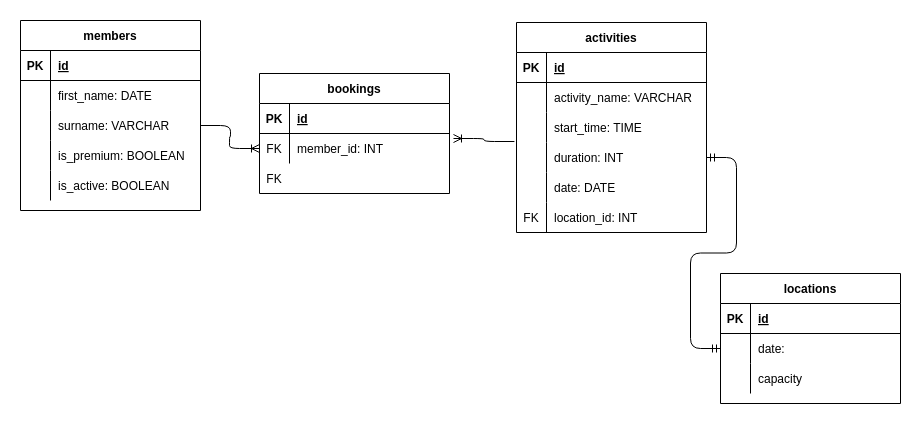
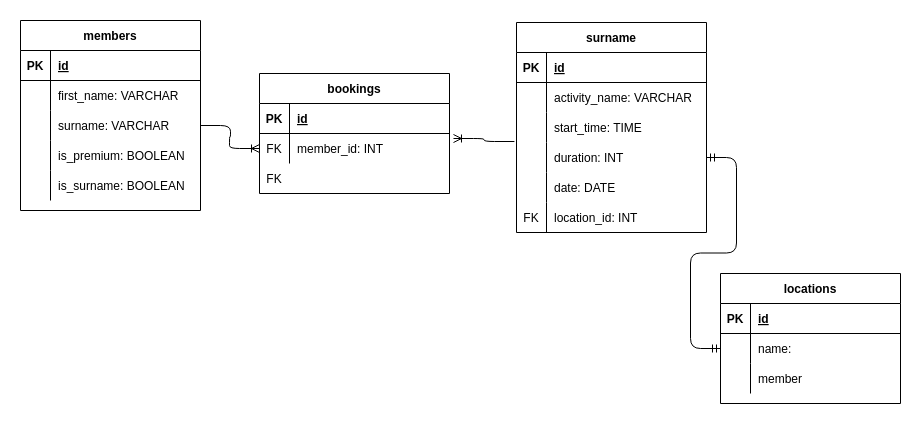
(611, 38) -> (611, 38)
(107, 96) -> (117, 96)
(112, 186) -> (117, 186)
(773, 349) -> (773, 349)
(783, 379) -> (778, 379)
